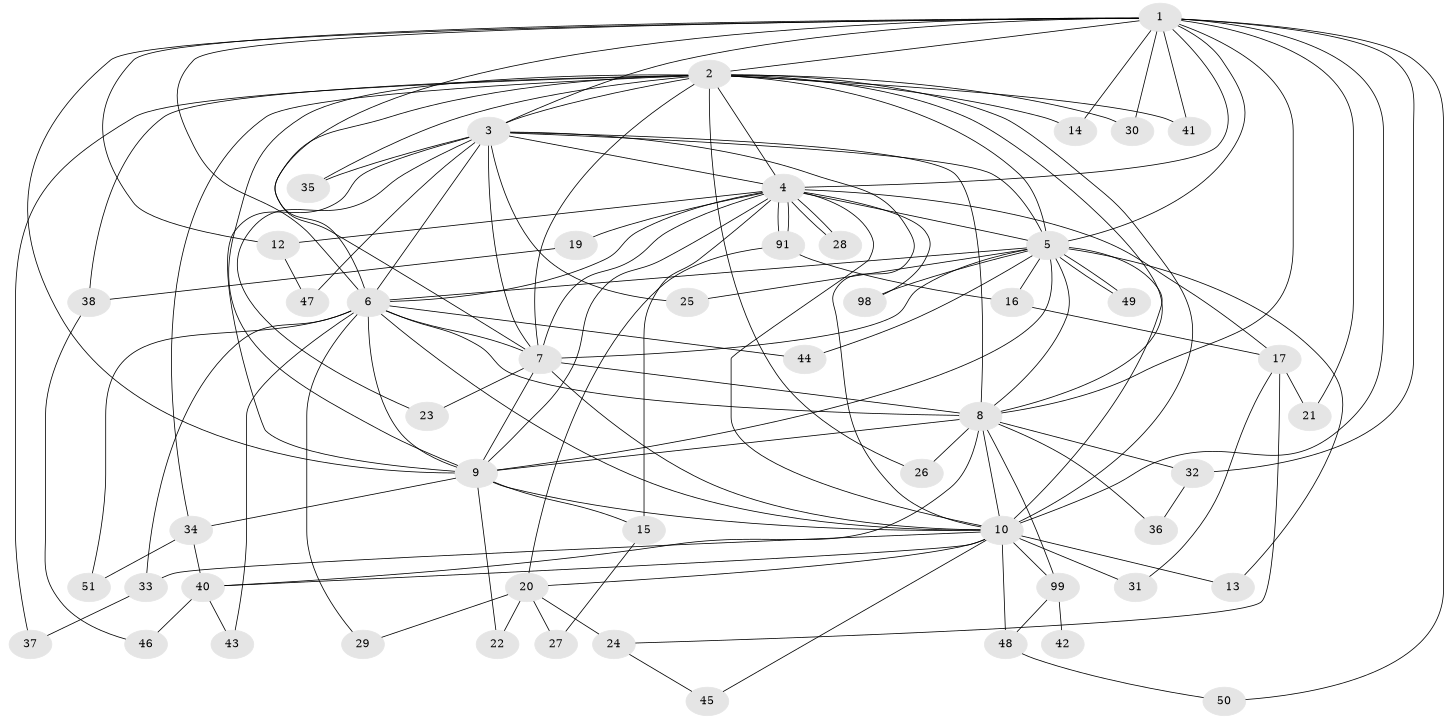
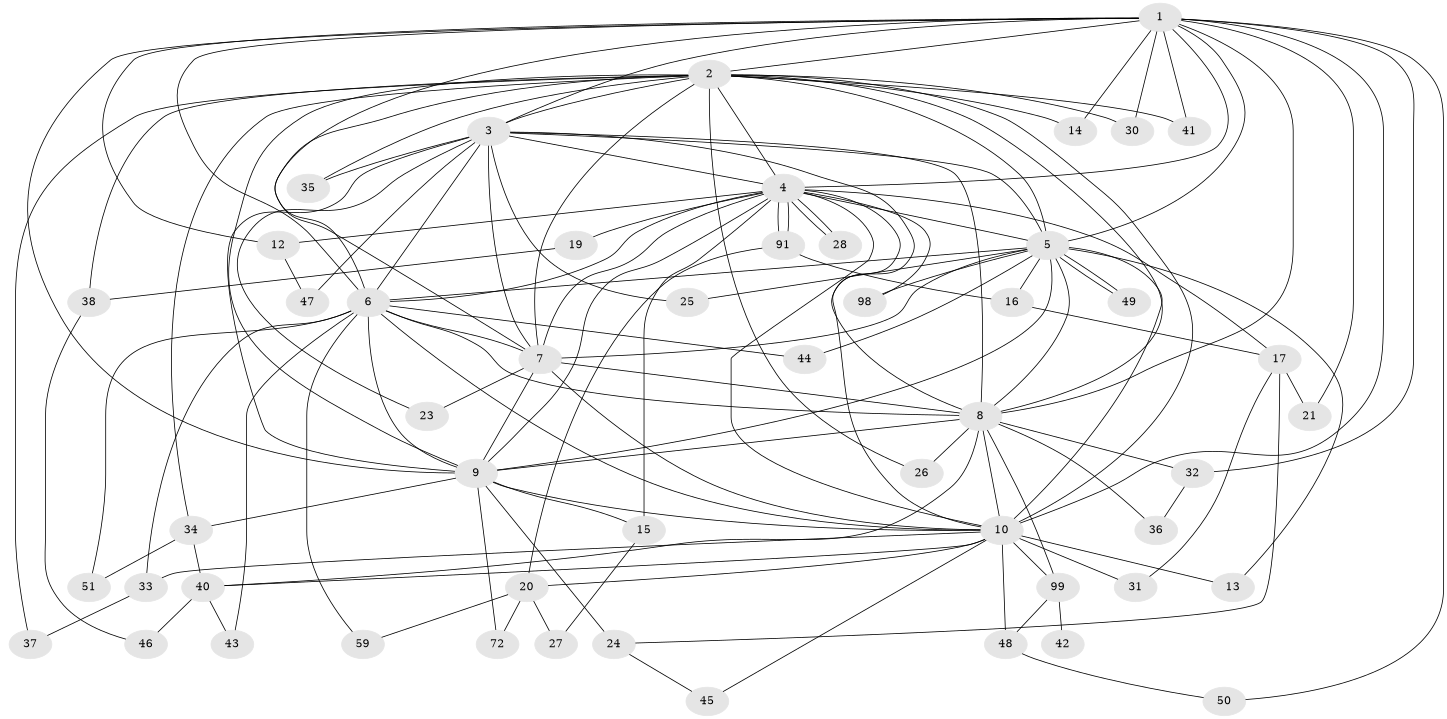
none -> (849, 335)
(570, 616) -> (530, 541)
(363, 644) -> (363, 644)
(498, 644) -> (498, 644)
